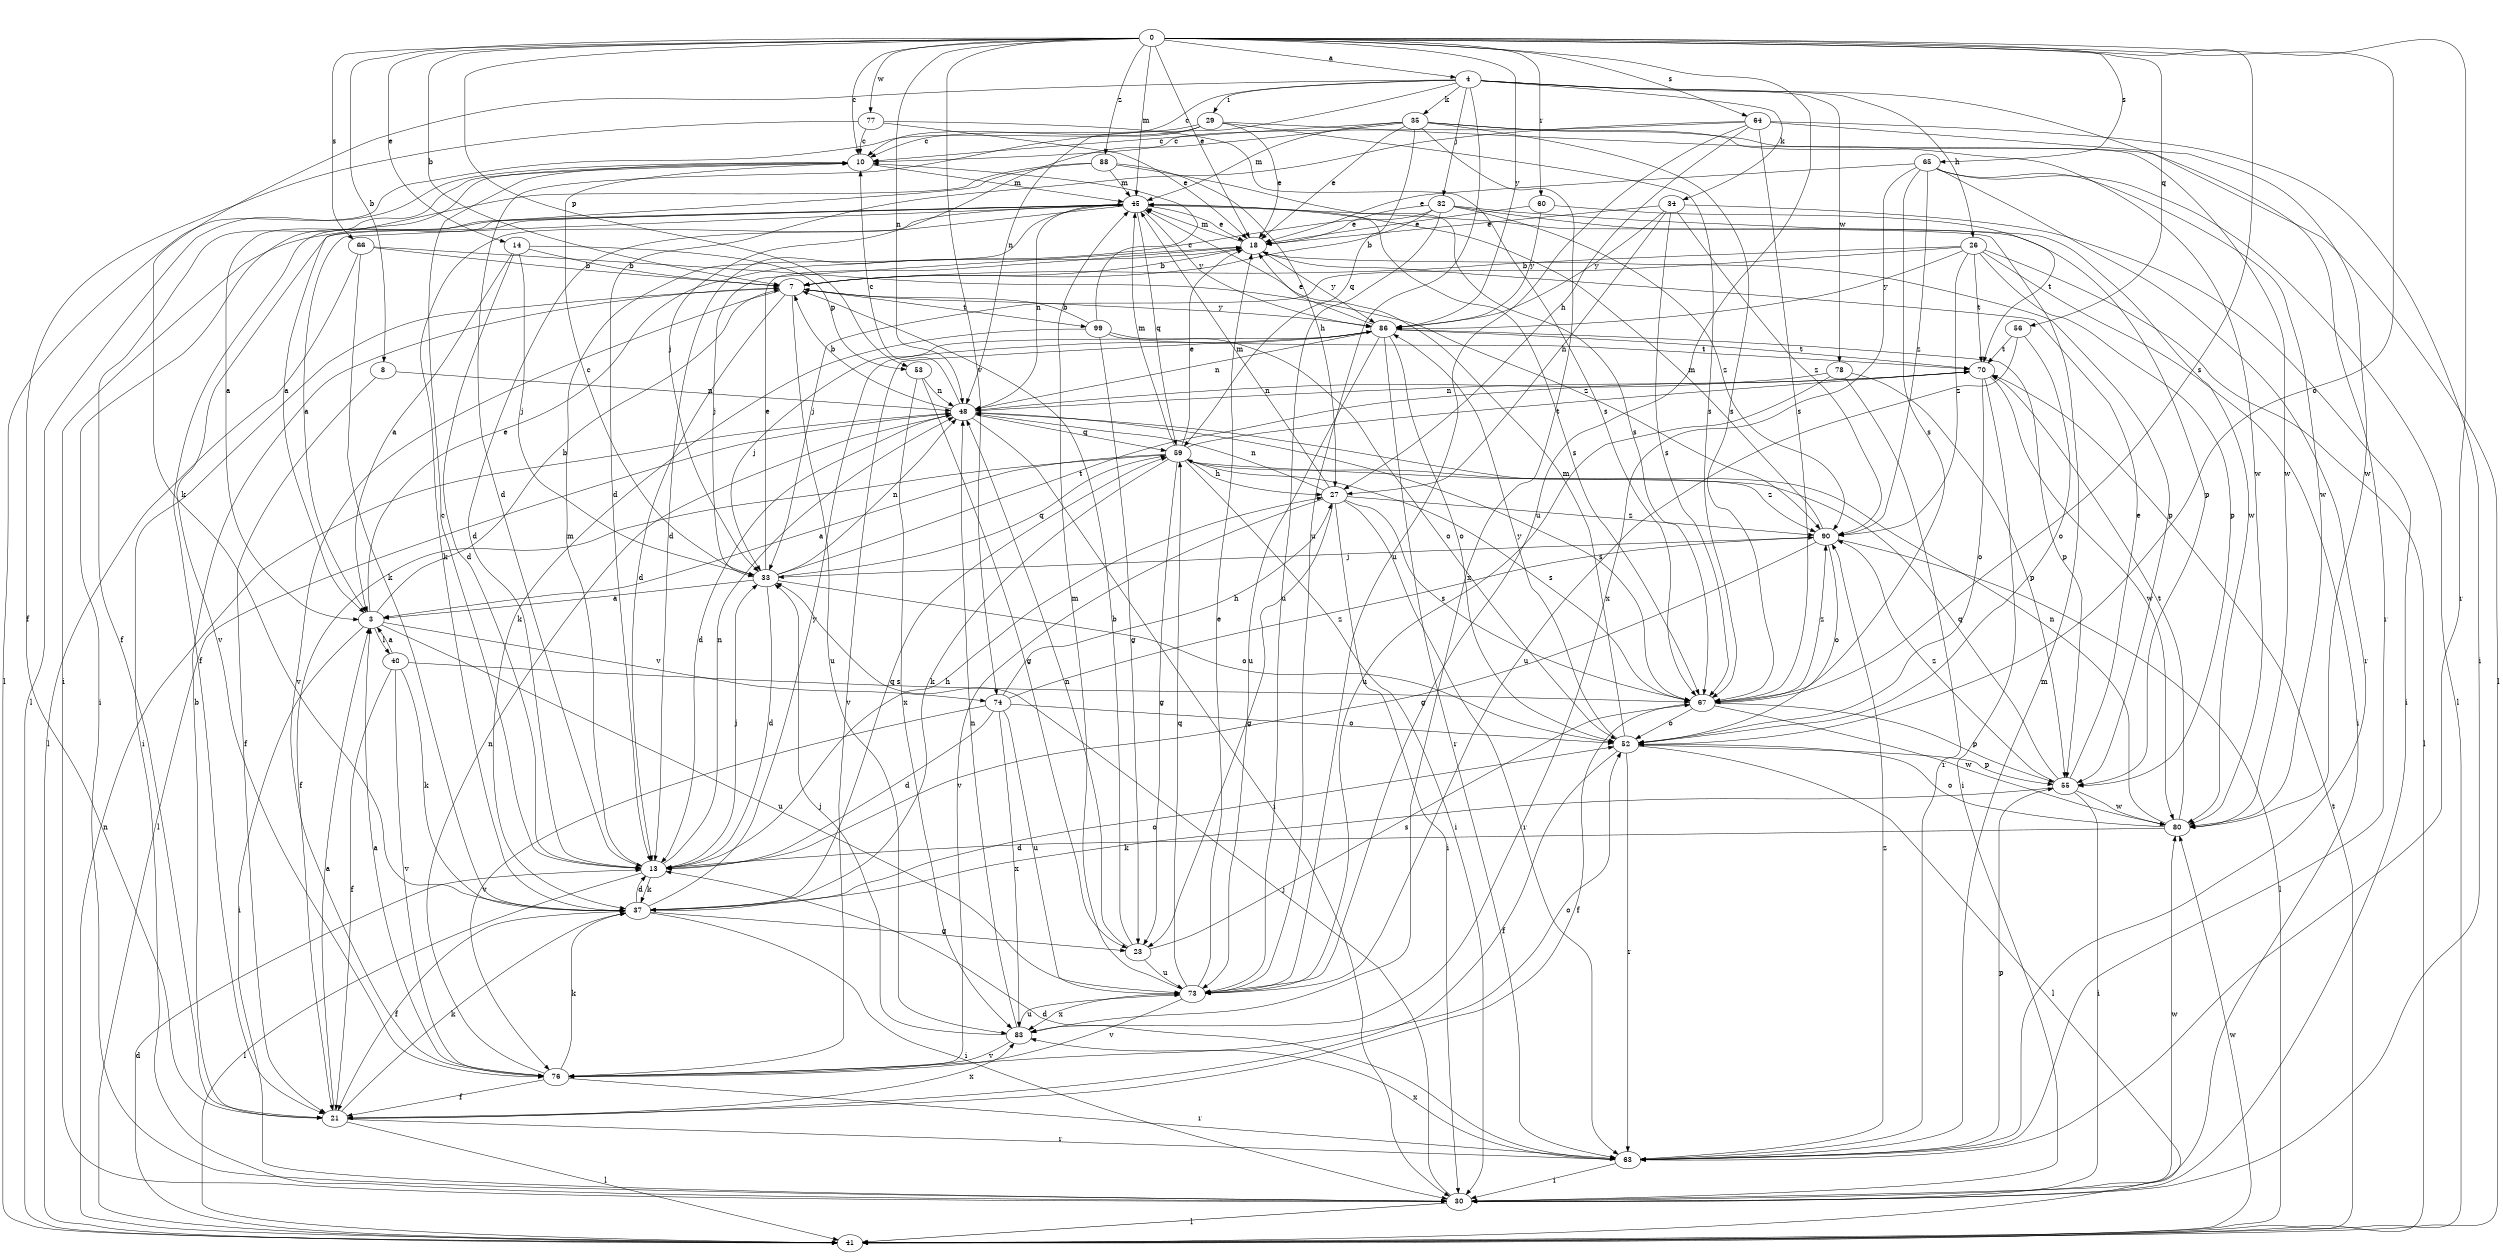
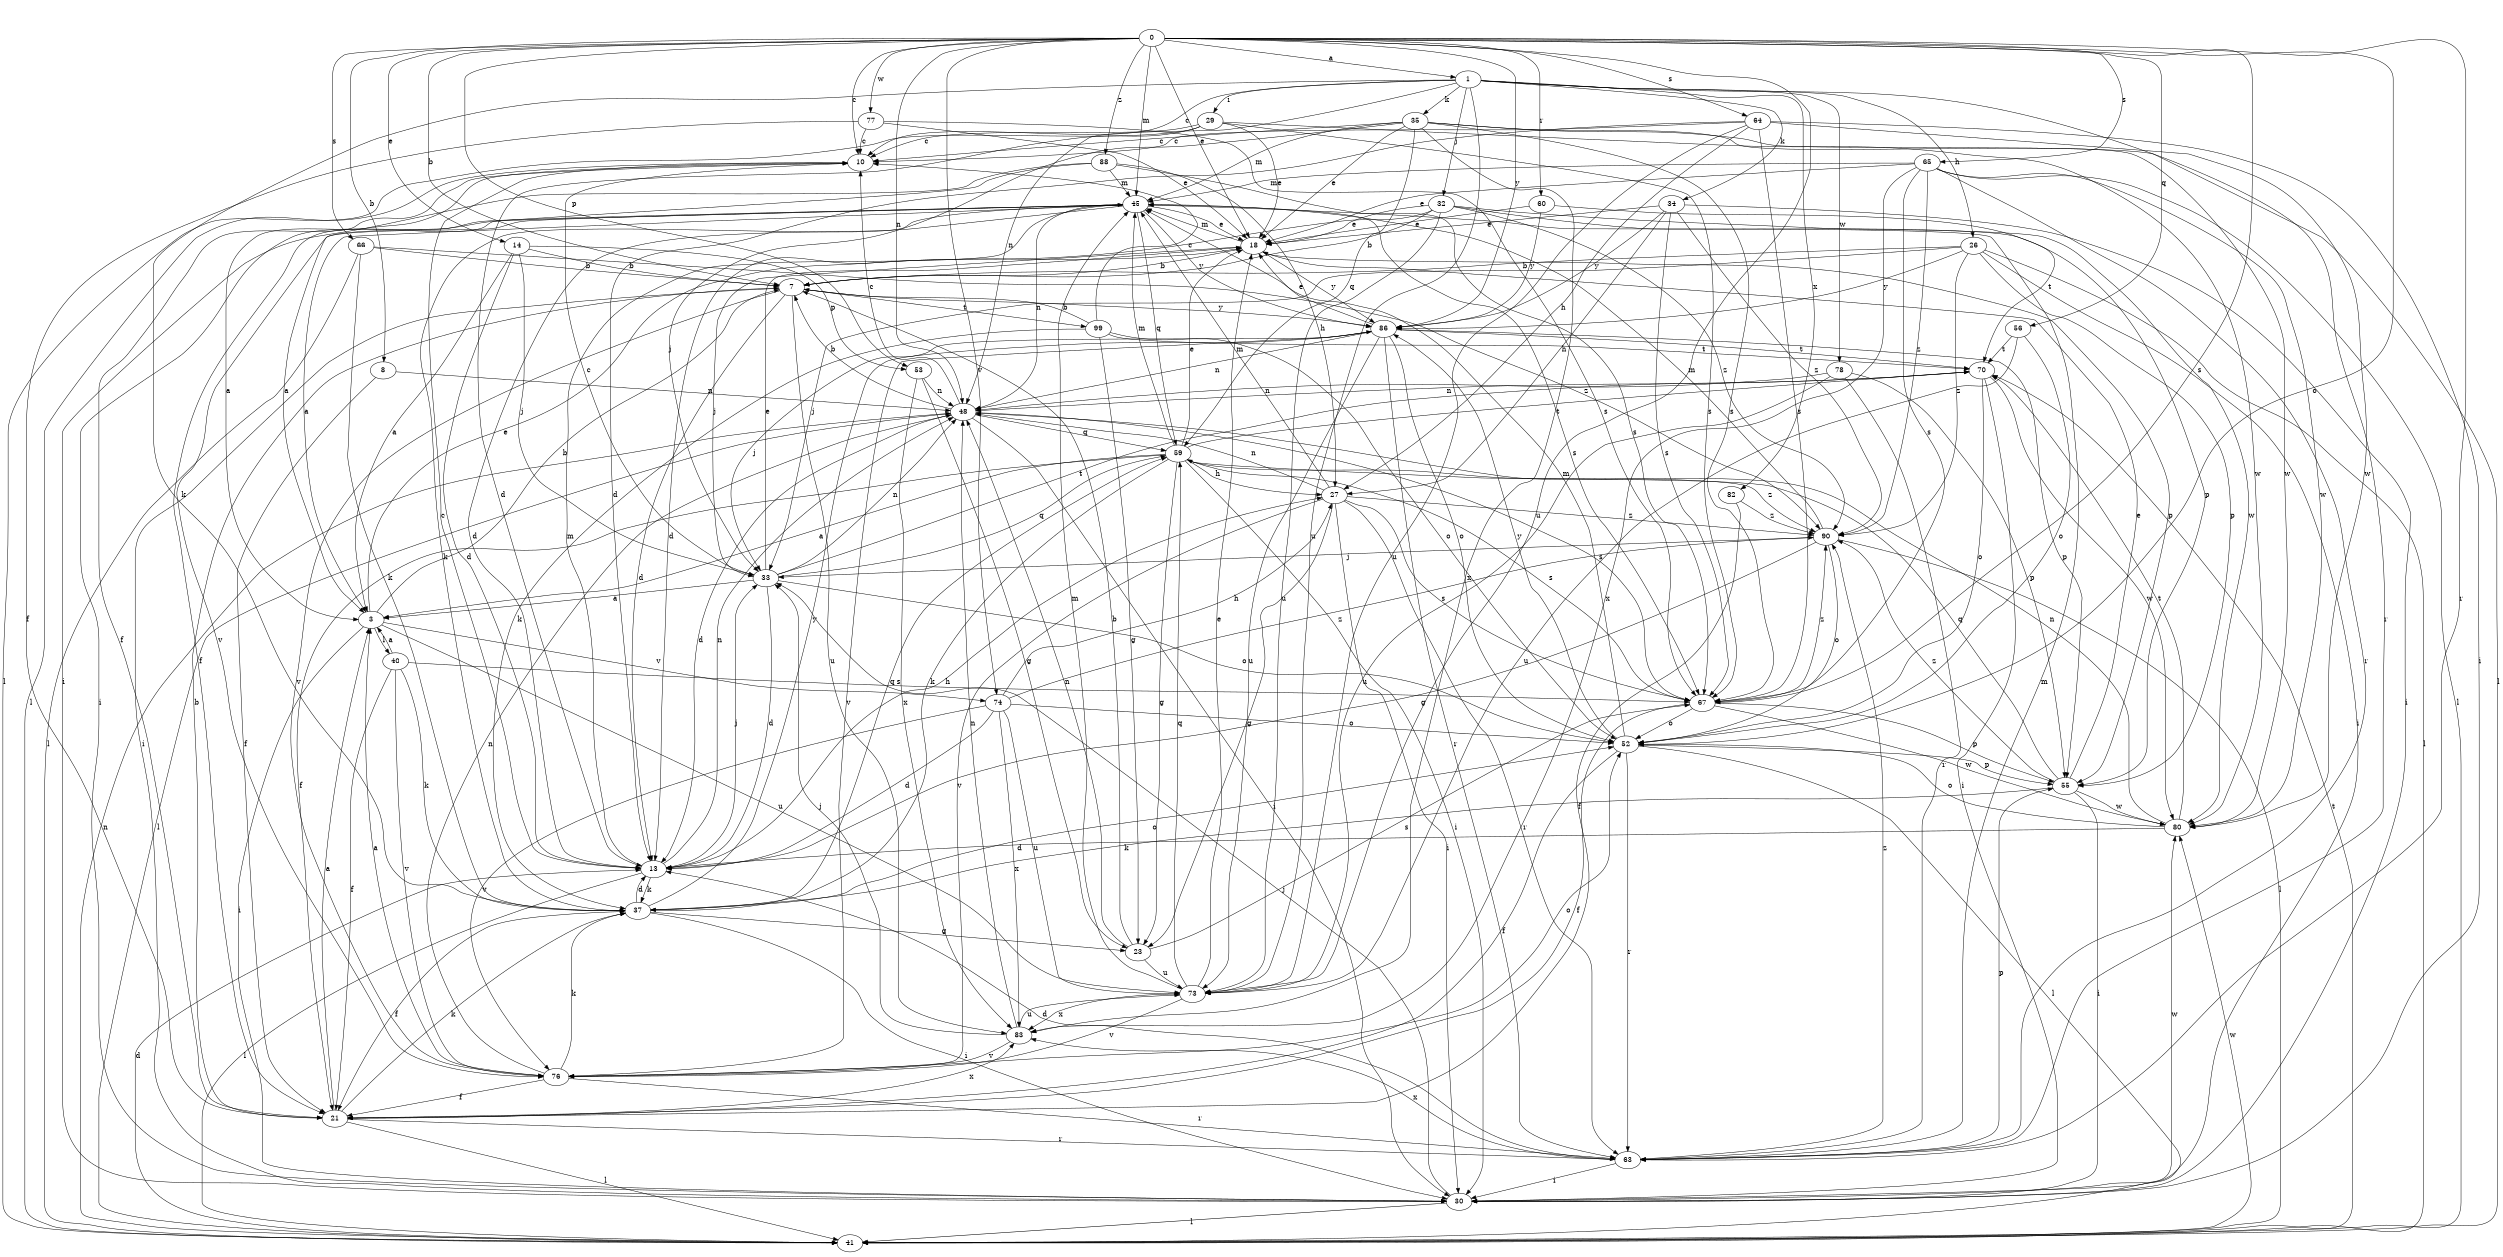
(1468, 79) -> (1468, 79)
(996, 183) -> (1533, 167)
(1978, 306) -> none
none -> (1731, 495)
